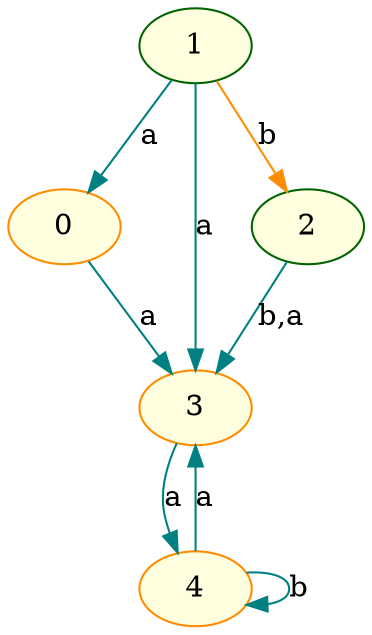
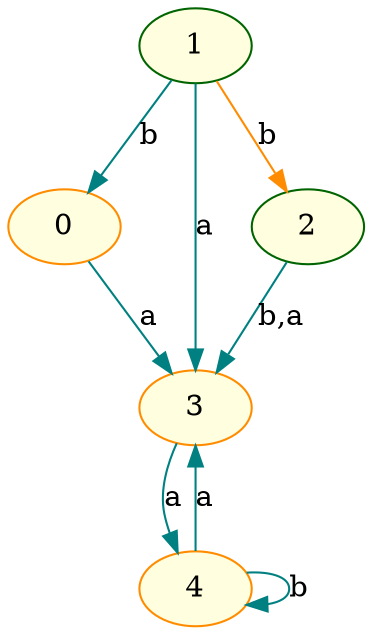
(150, 136) -> (150, 136)
